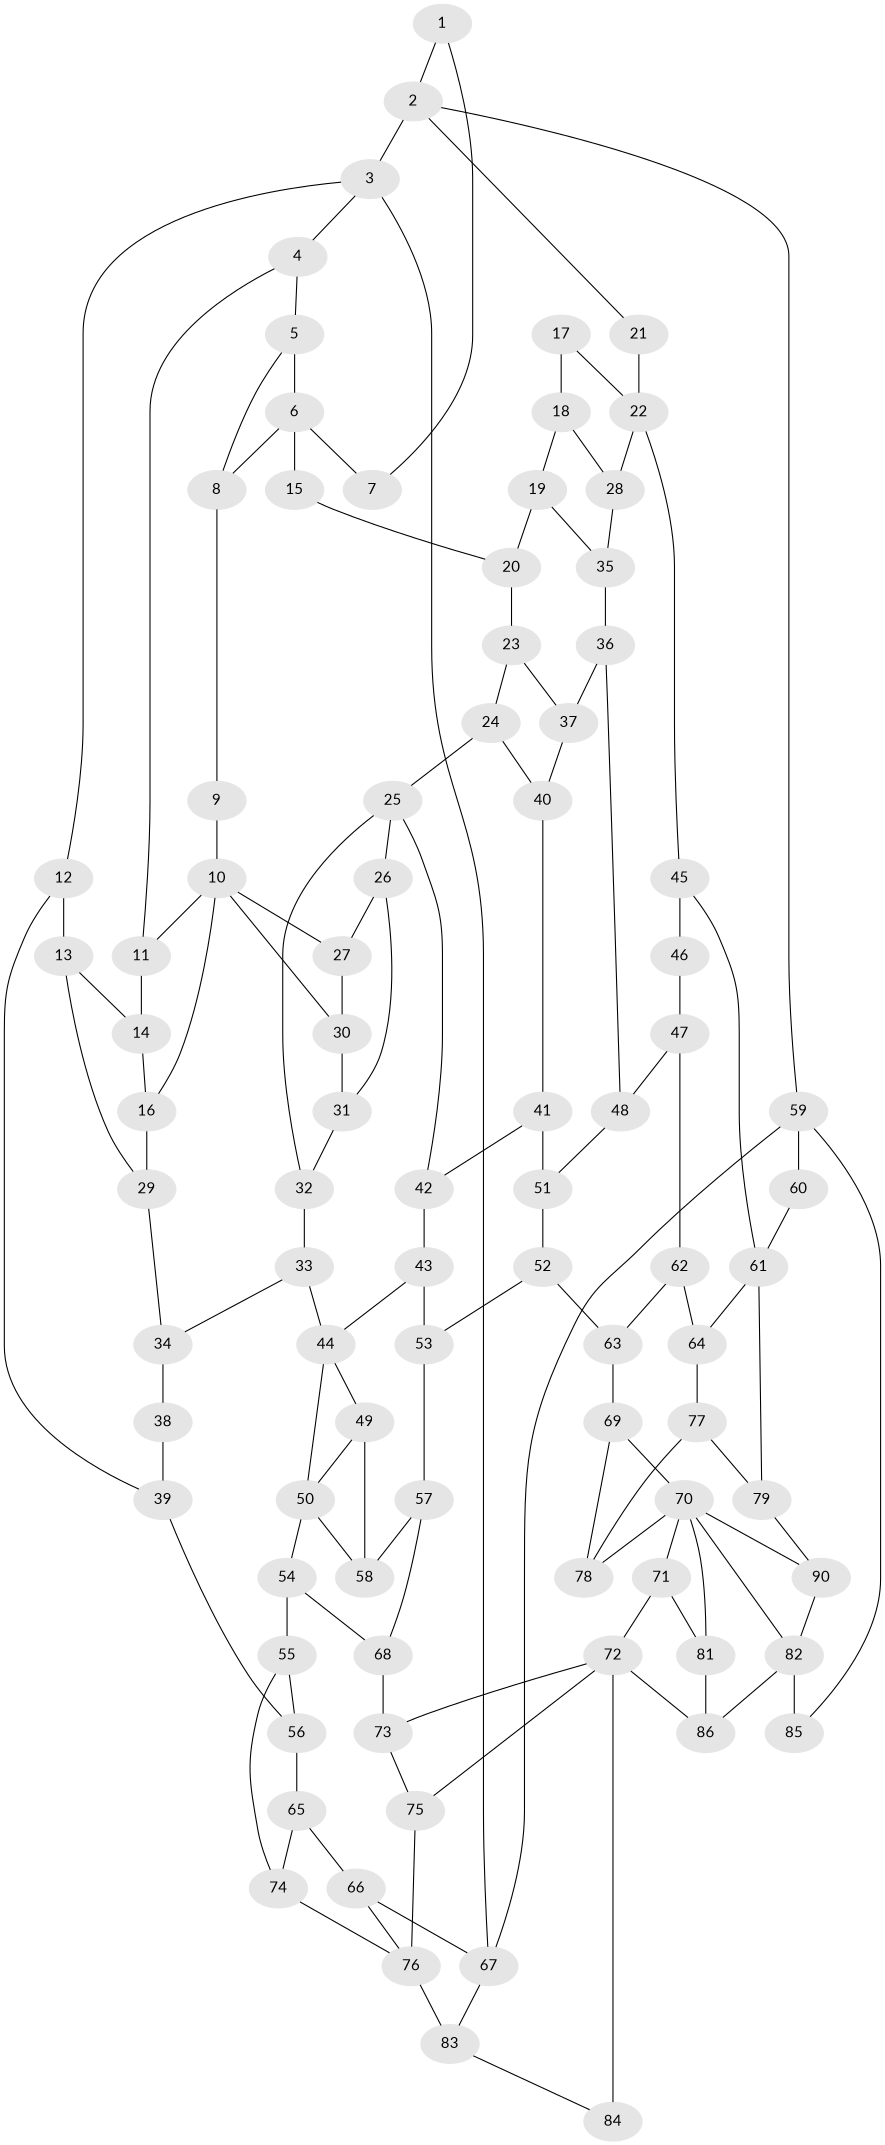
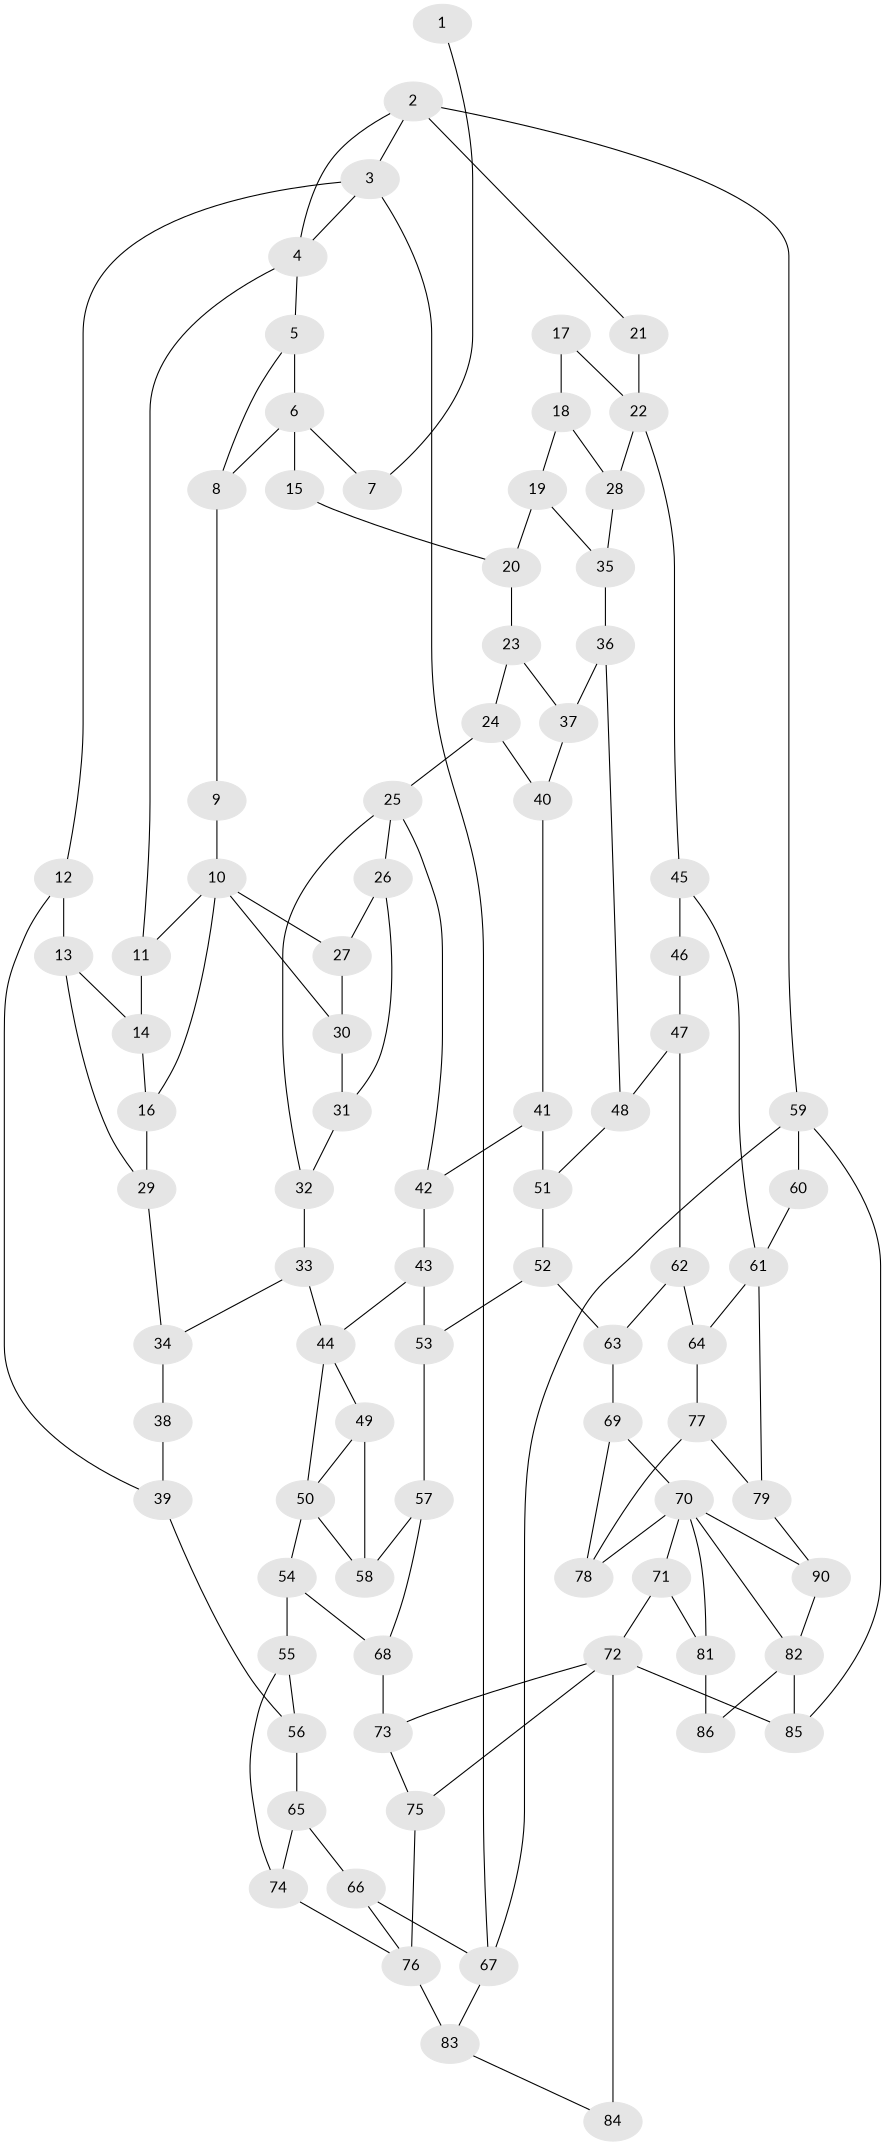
(428, 62) -> (329, 163)
(659, 1694) -> (697, 1692)
